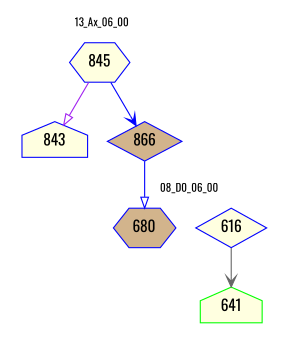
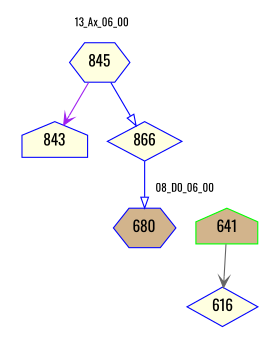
(79, 99) -> (79, 99)
(121, 99) -> (121, 99)
(145, 141) -> (145, 141)
(231, 262) -> (225, 260)
(231, 307) -> (227, 228)
